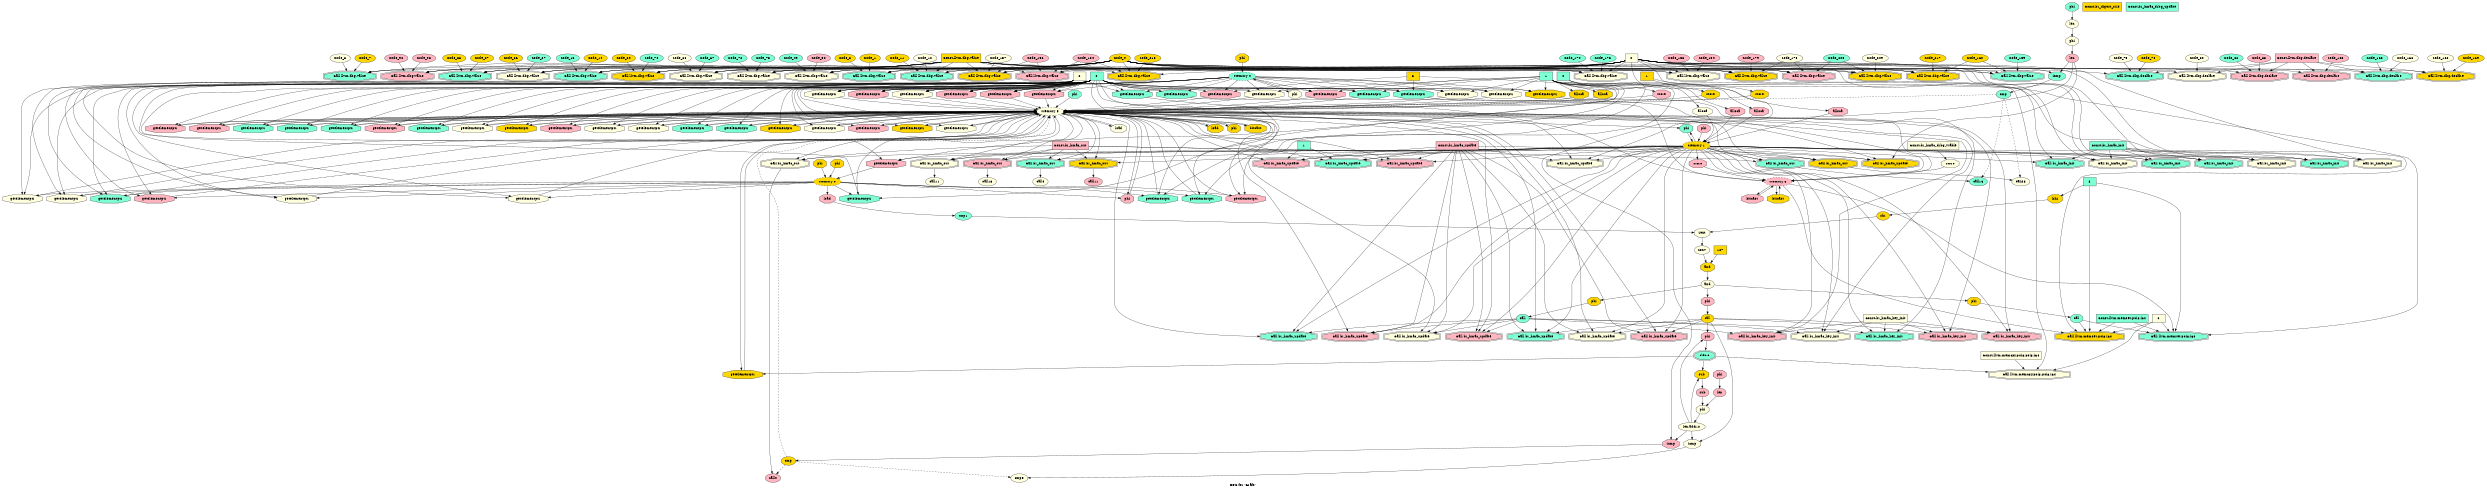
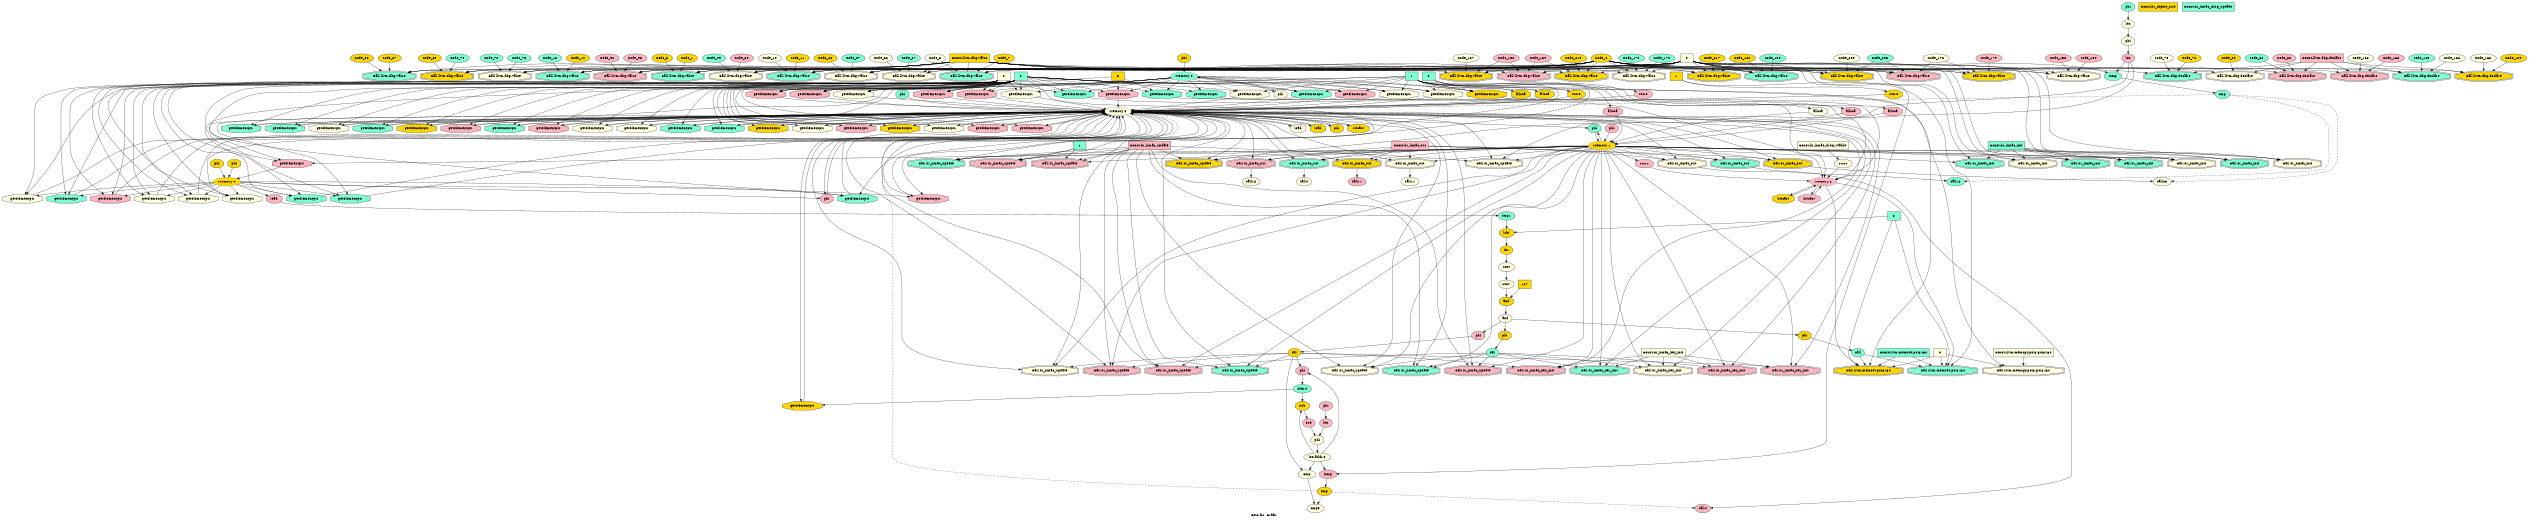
(2197, 58) -> (2229, 58)
none -> (2361, 58)
(1332, 224) -> (1507, 223)
(1705, 356) -> (1302, 389)
(1851, 364) -> none
